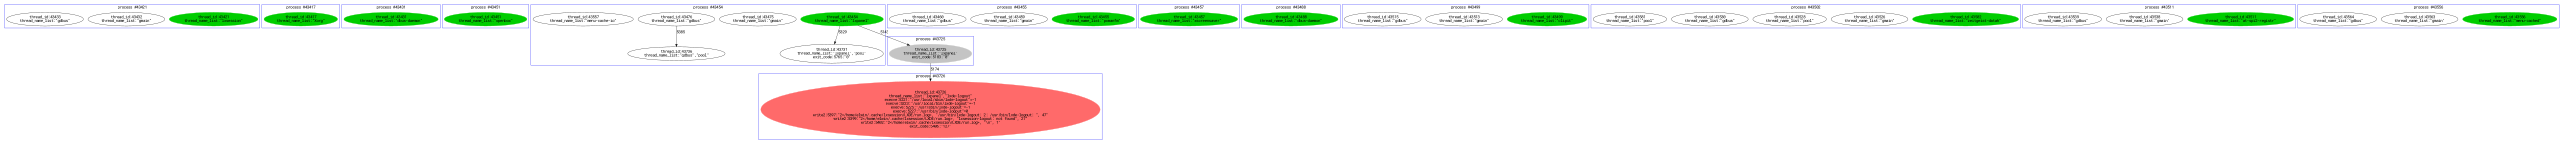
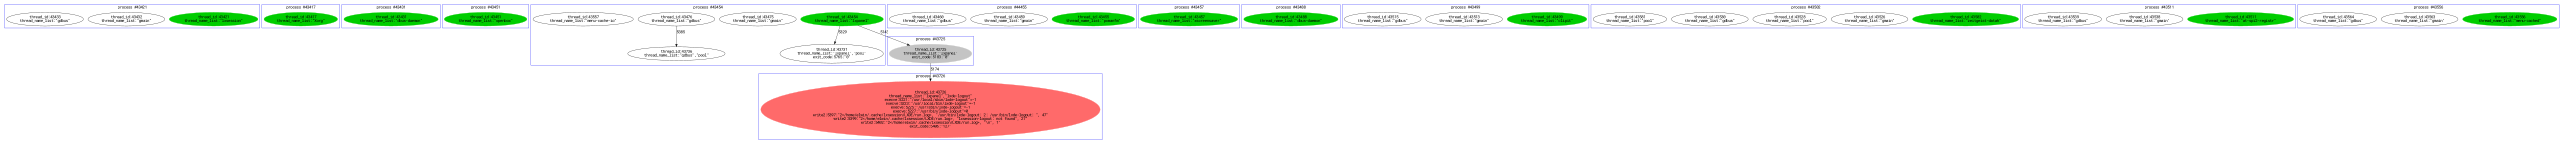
(1012, 7) -> (1012, 7)
